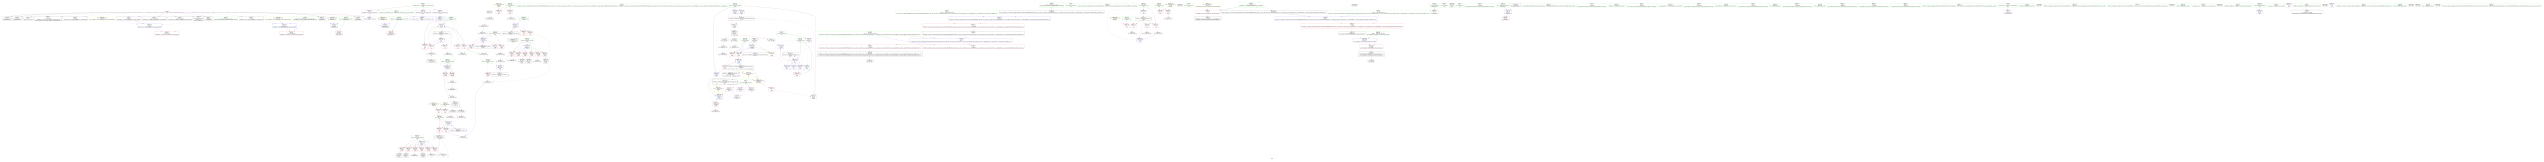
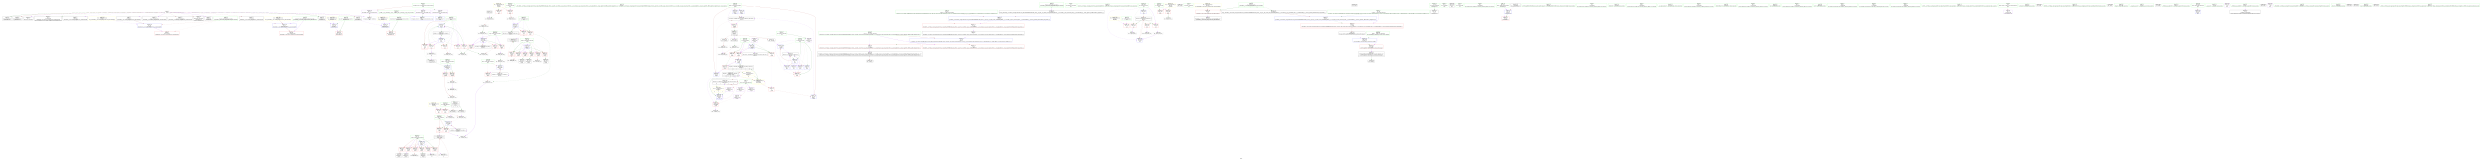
(2138, 5) -> none
